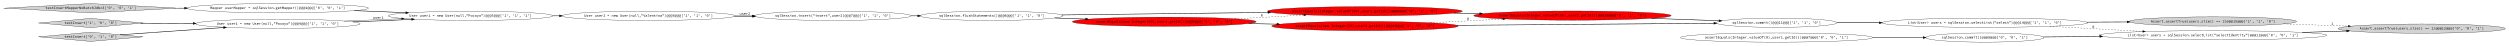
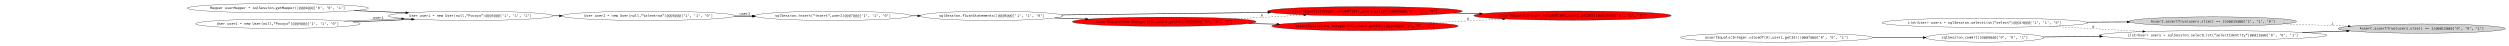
(91, 8) -> none
(91, 23) -> none
(1777, 23) -> none
(91, 37) -> none
